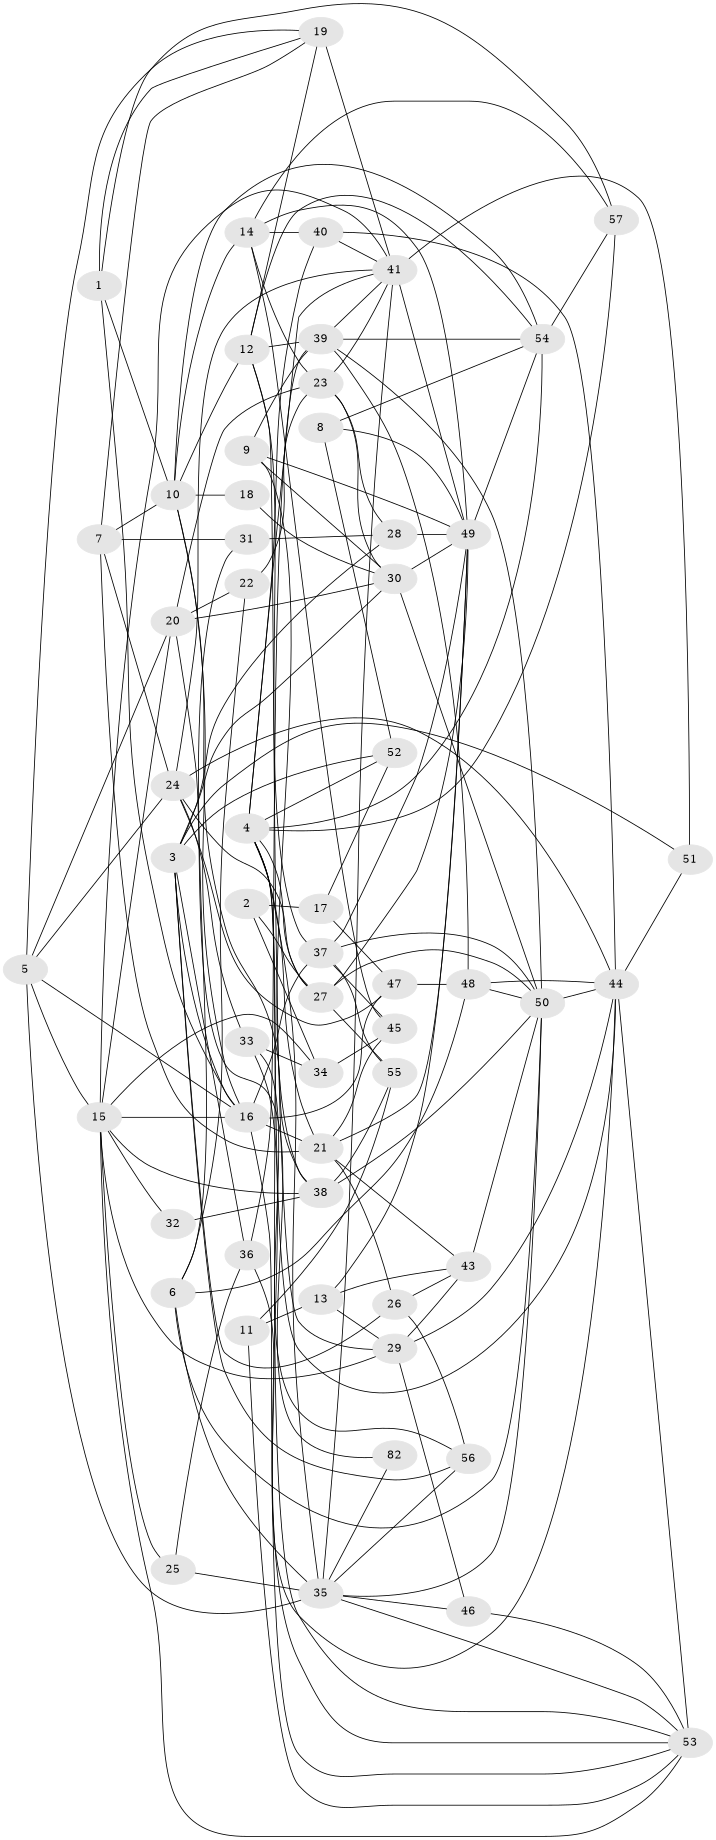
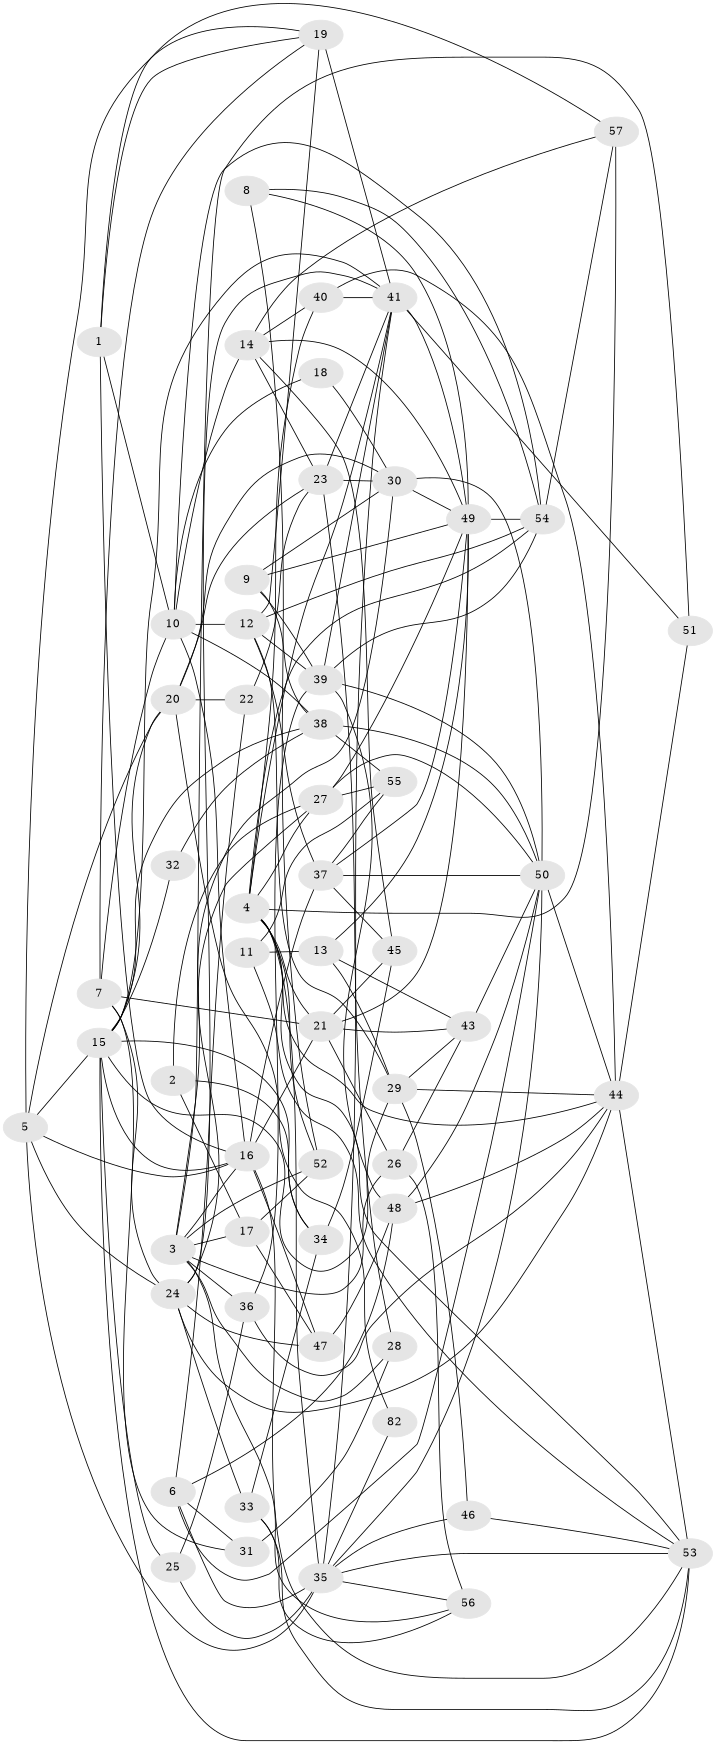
(432, 535) -> none
none -> (212, 1240)
